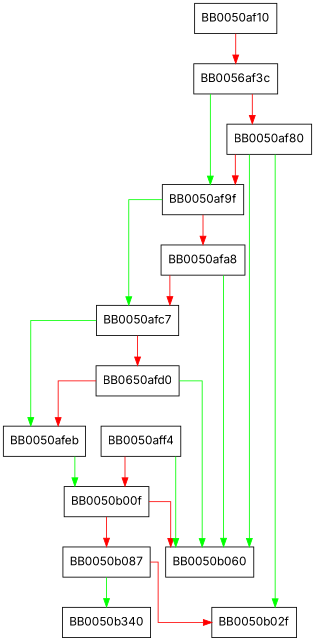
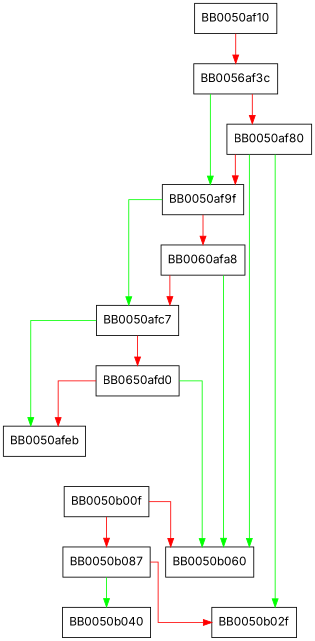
(203, 260) -> (203, 260)
(141, 441) -> none
(75, 467) -> none
(107, 622) -> (107, 622)
